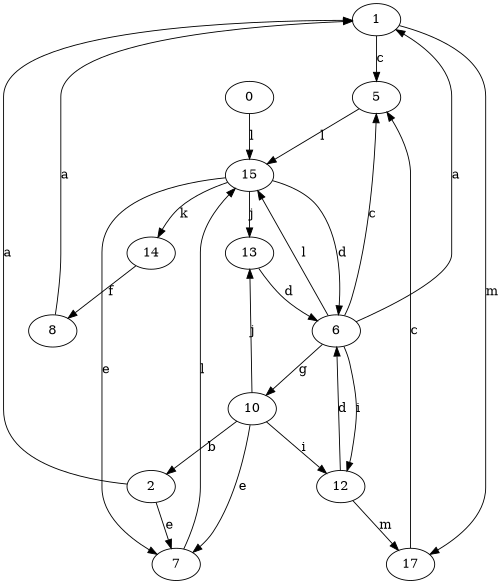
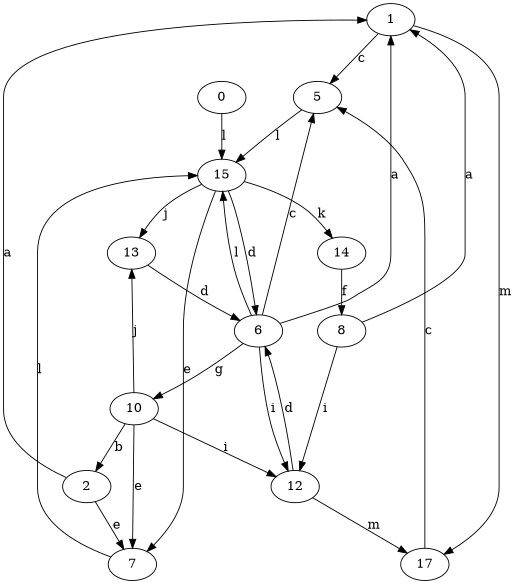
none -> (320, 404)
